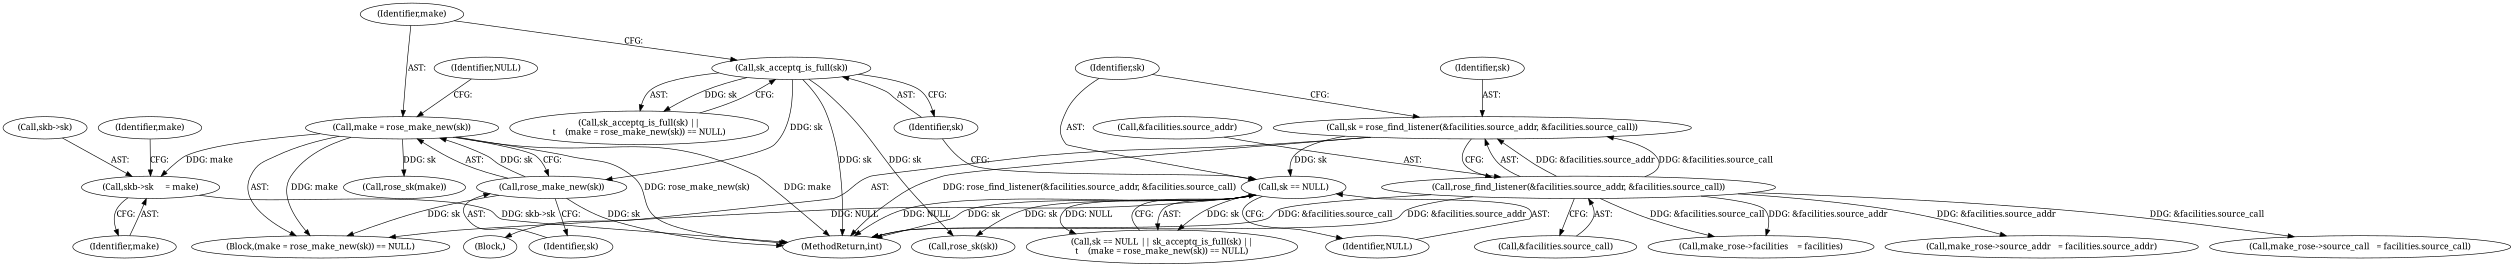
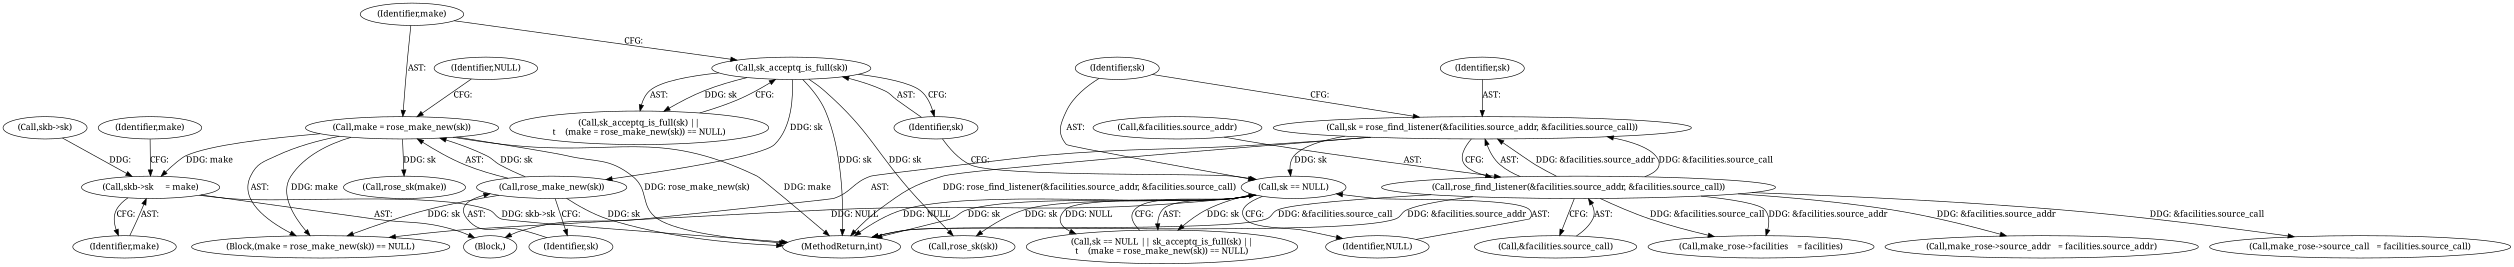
(529, 153) -> none
(121, 160) -> (121, 160)
none -> (335, 214)
